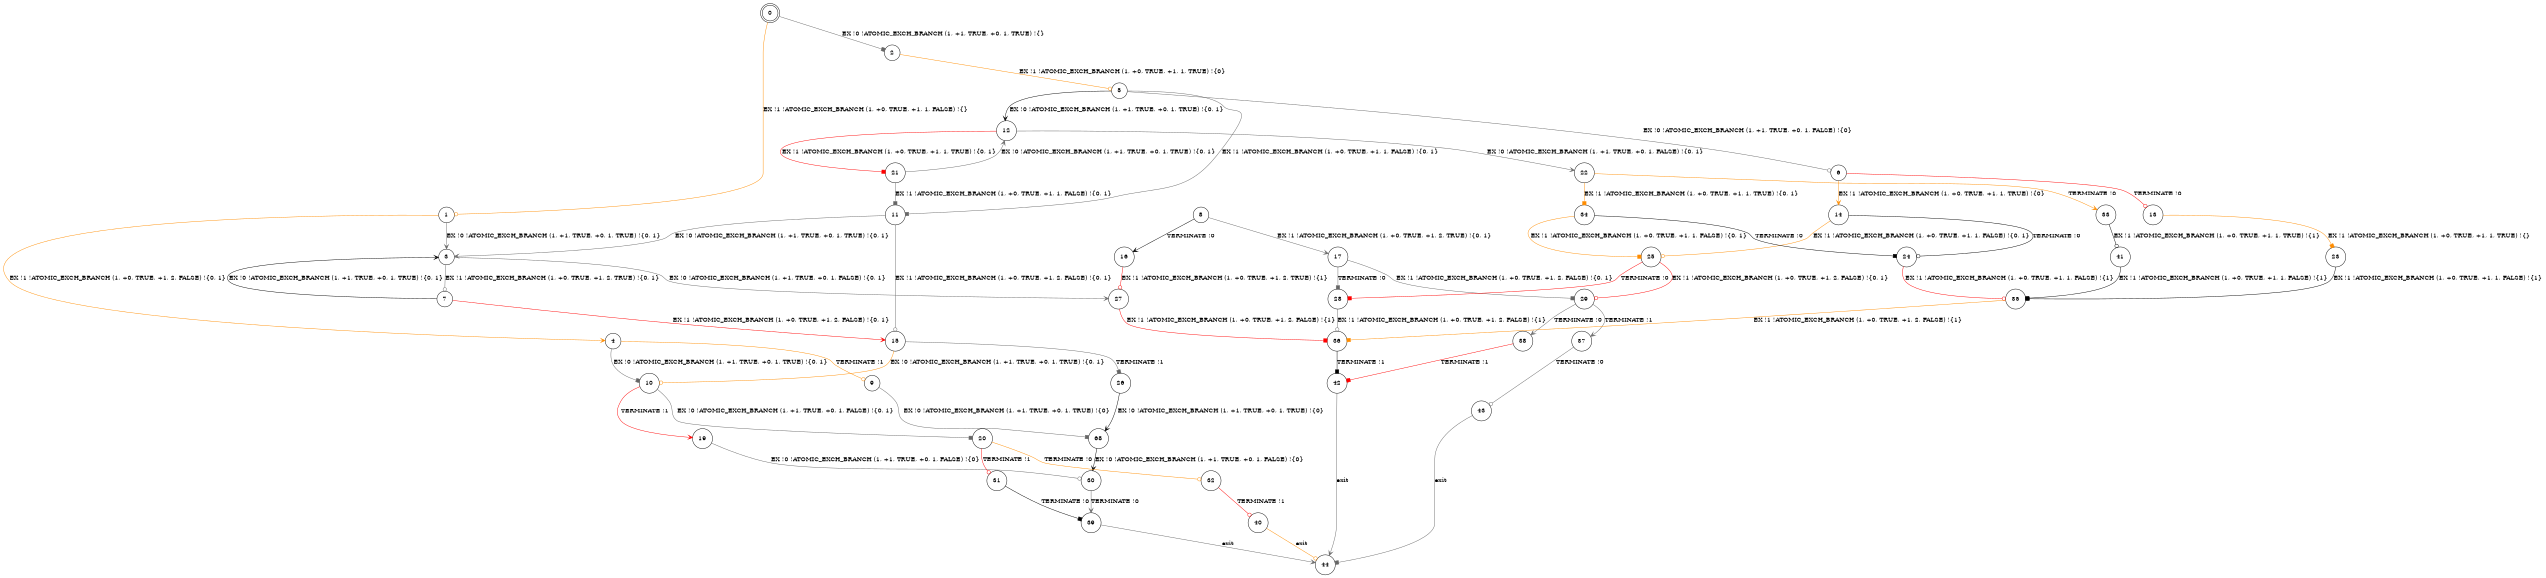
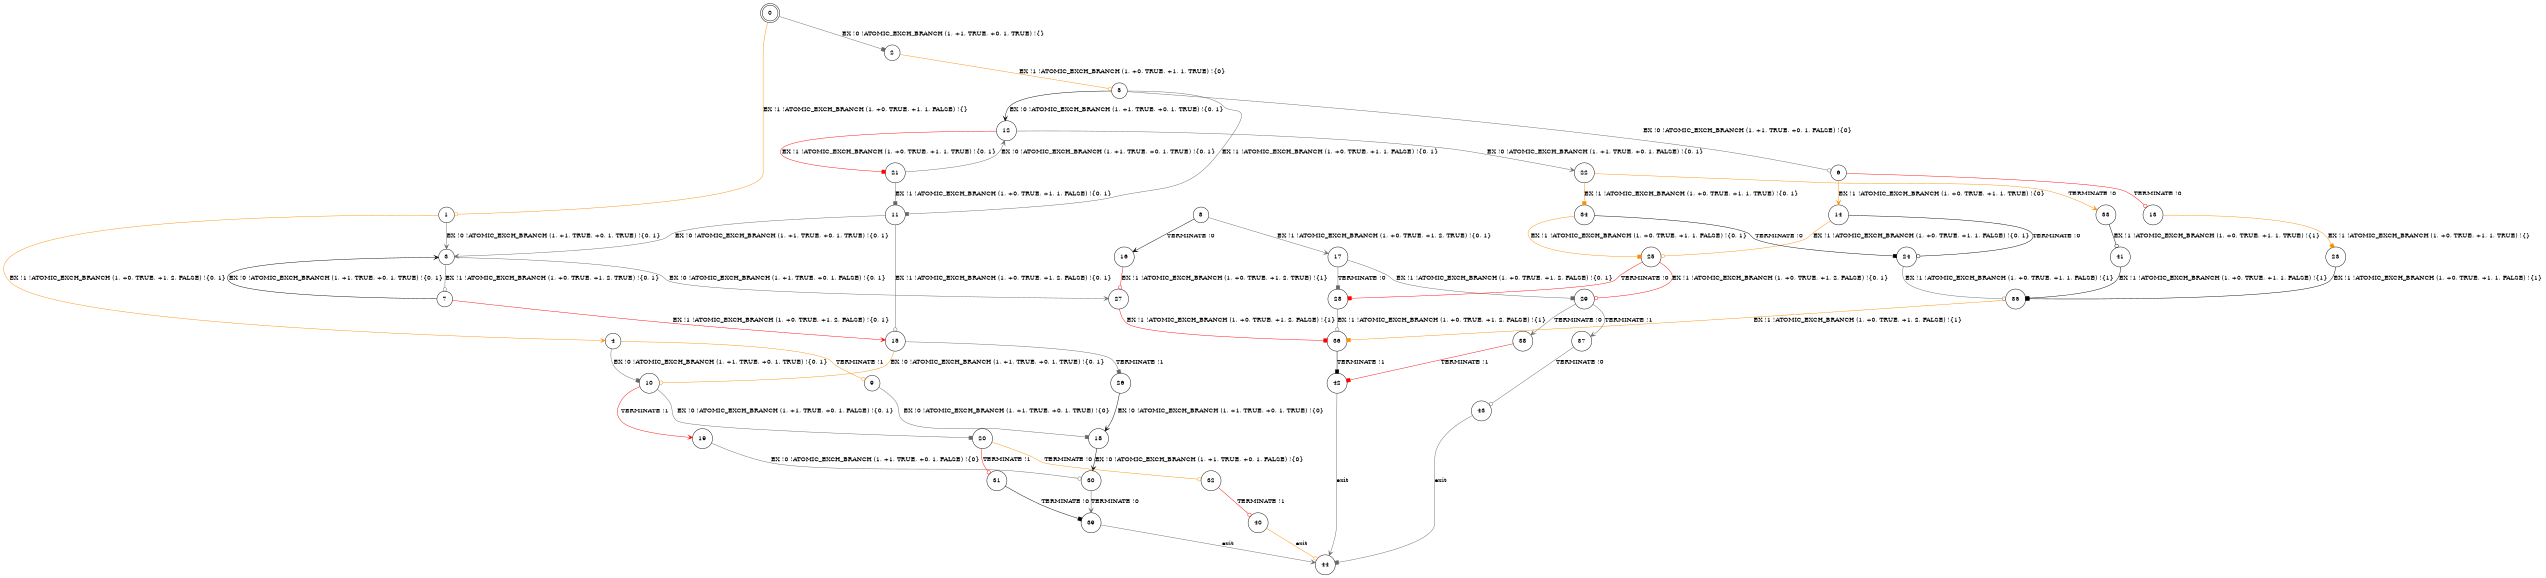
(1945, 295) -> (1945, 295)
(1099, 439) -> (1099, 439)
